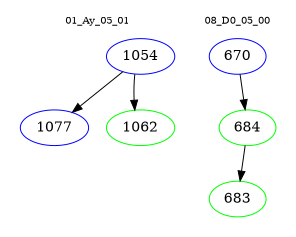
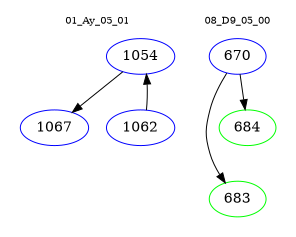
(238, 21) -> (238, 21)
(134, 87) -> (147, 97)
(54, 128) -> (54, 128)
(141, 128) -> (141, 128)
(243, 158) -> (207, 123)
